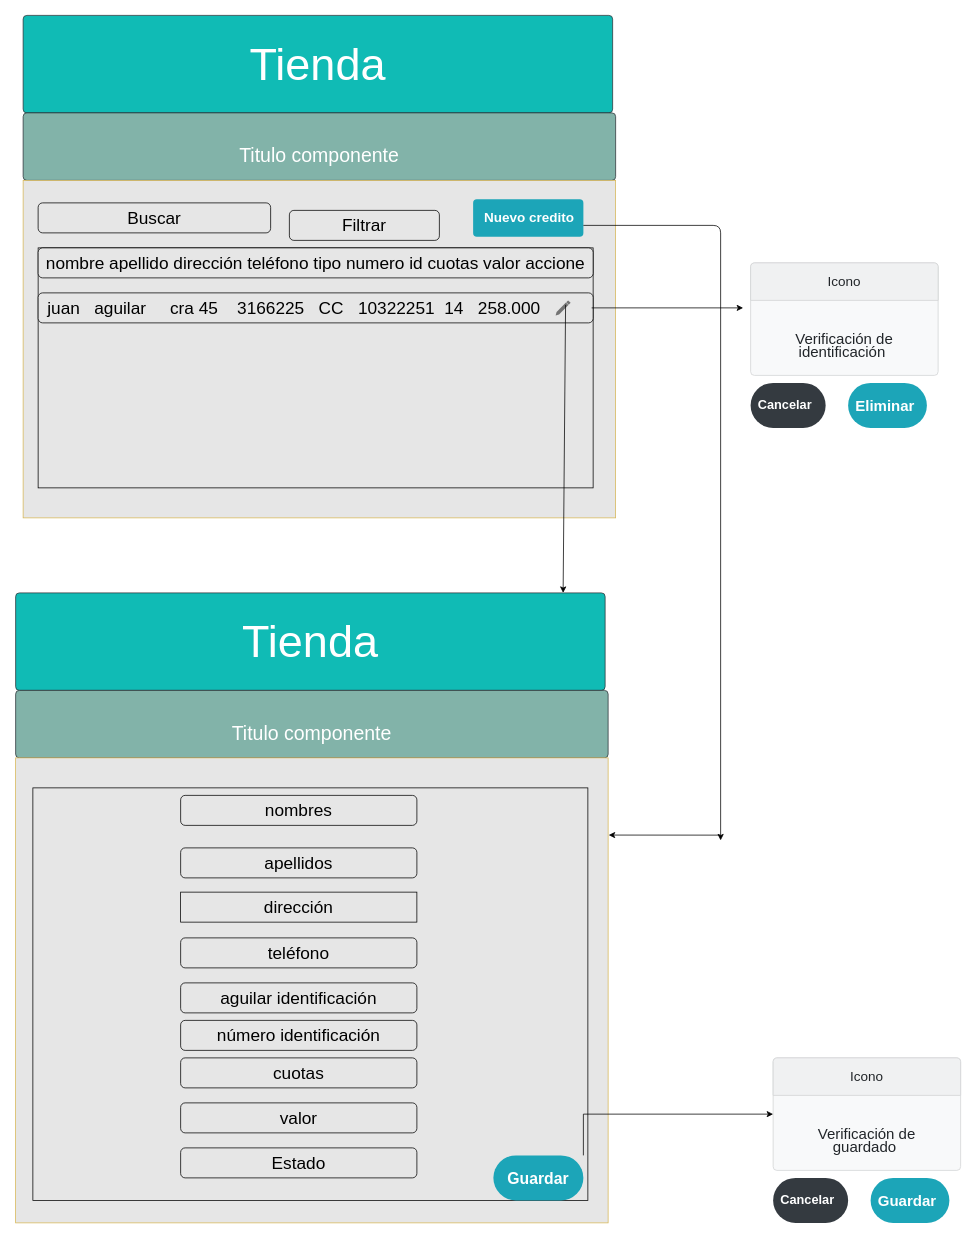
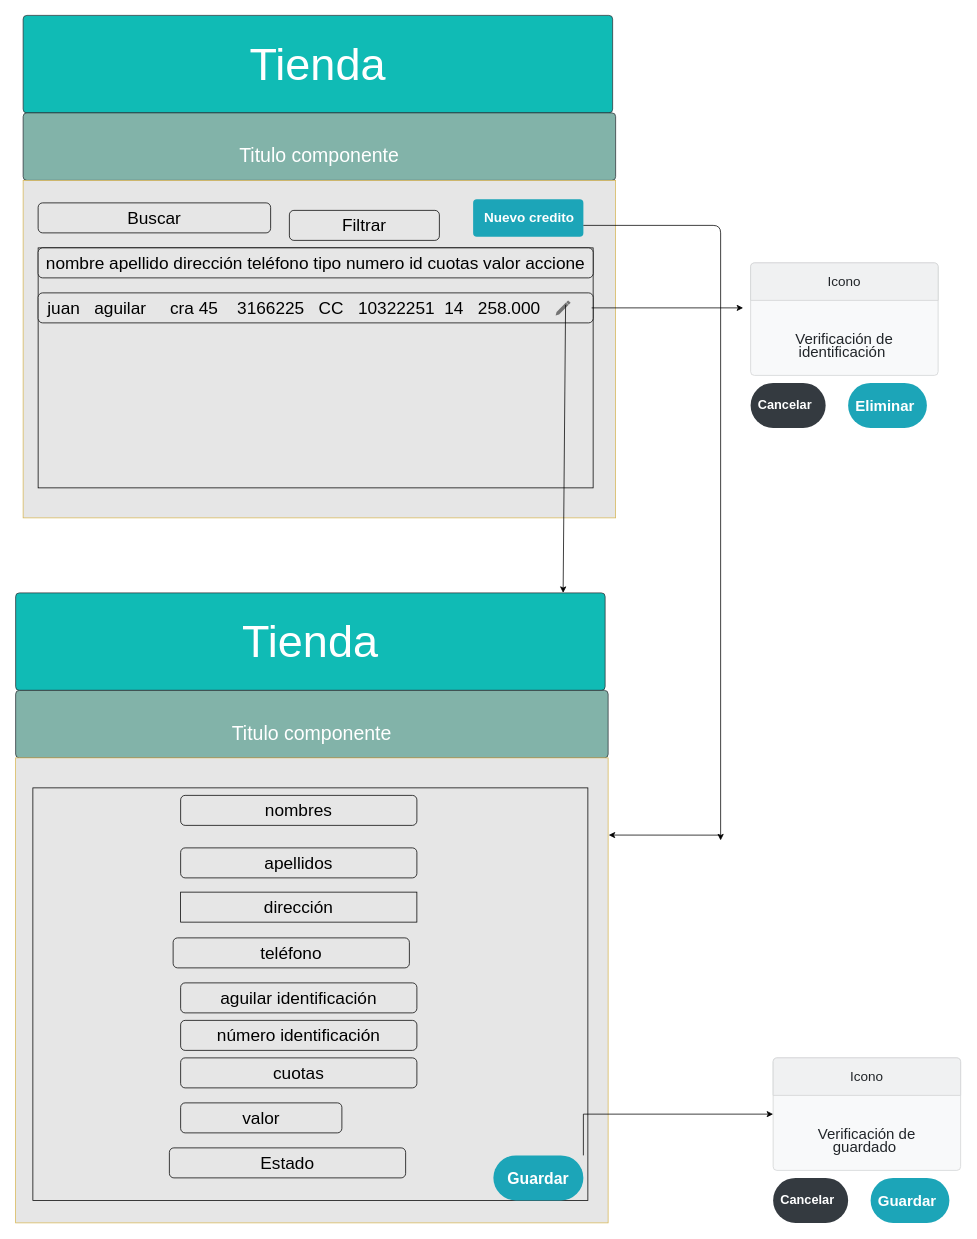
(299, 953) -> (291, 953)
(299, 1118) -> (261, 1118)
(299, 1163) -> (287, 1163)
